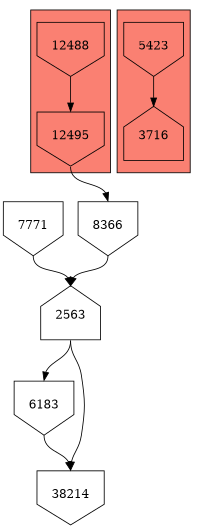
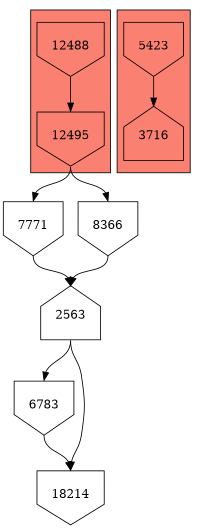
none -> (56, 183)
(44, 405) -> (44, 405)
(71, 495) -> (71, 495)
